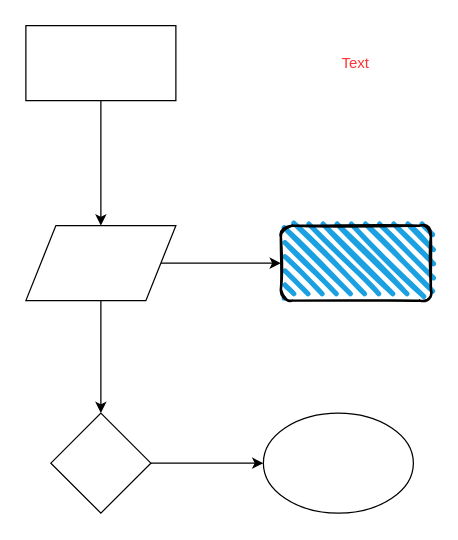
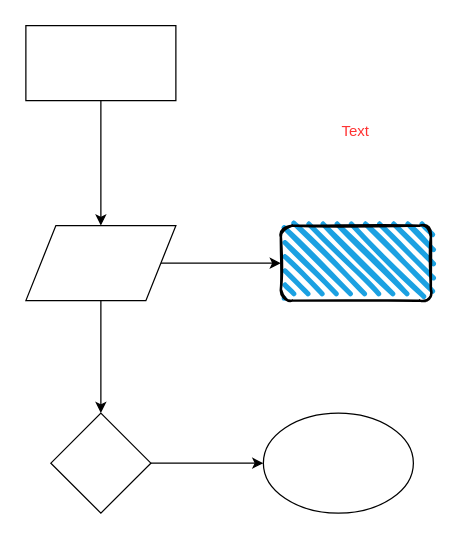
(356, 63) -> (356, 132)
